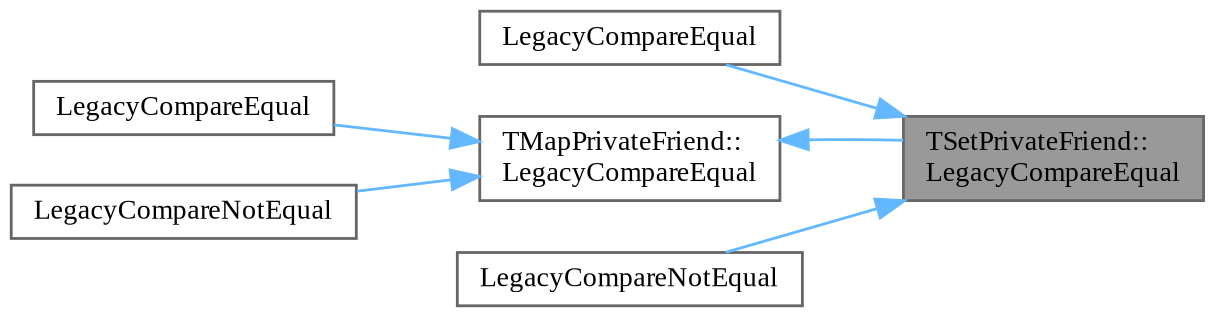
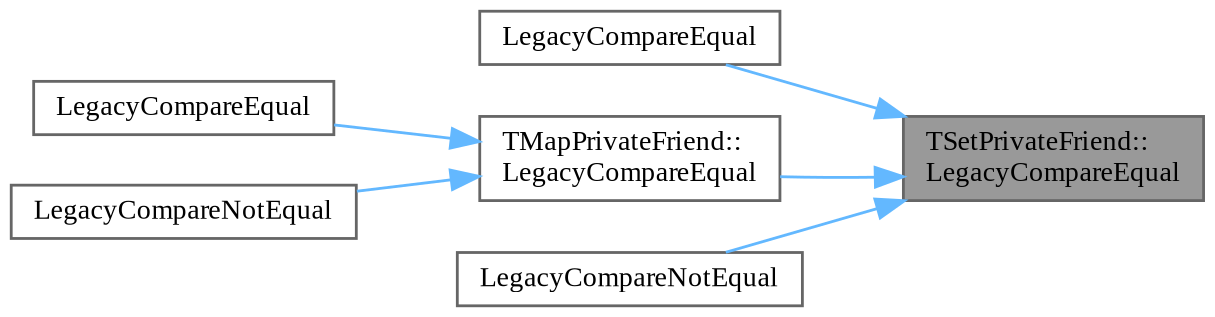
(856, 140) -> (827, 177)
